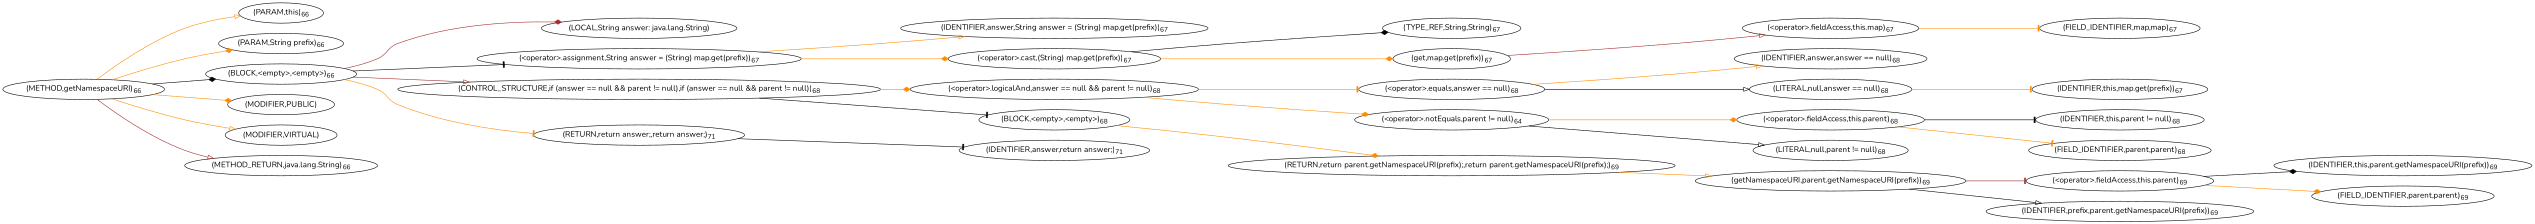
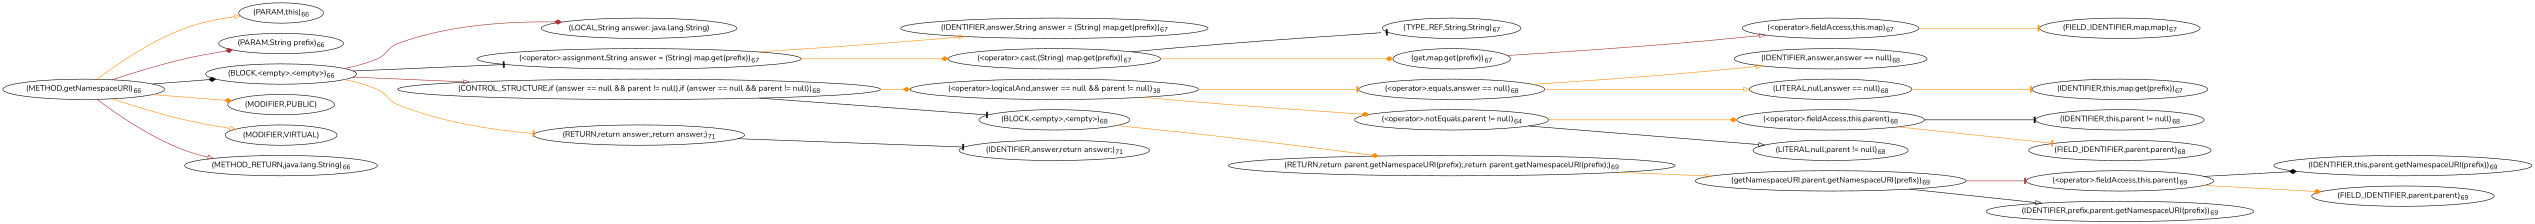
(1256, 41) -> (1256, 41)
(168, 63) -> (168, 63)
(1157, 88) -> (1157, 88)
(1644, 89) -> (1644, 89)
